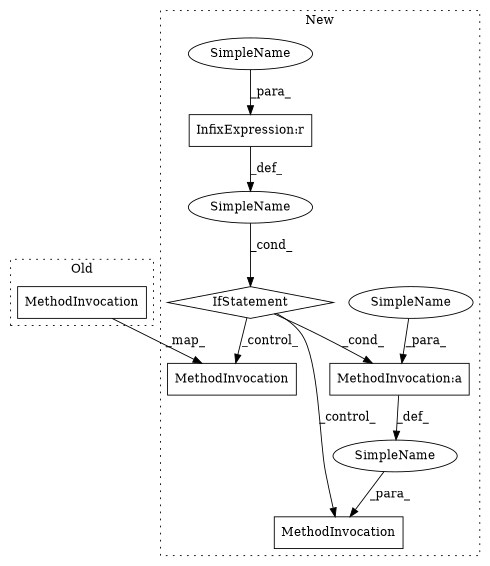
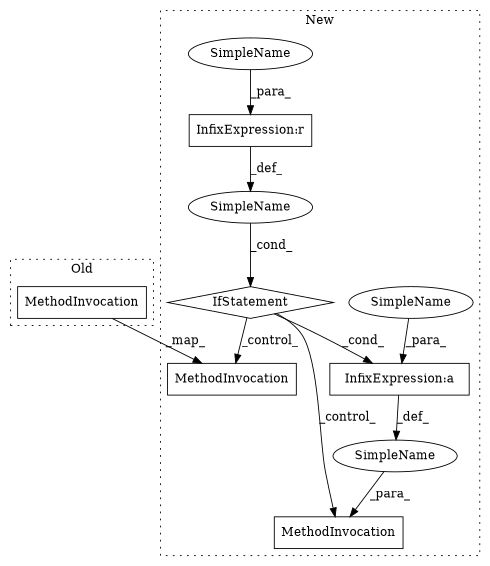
(400, 379) -> (400, 379)
